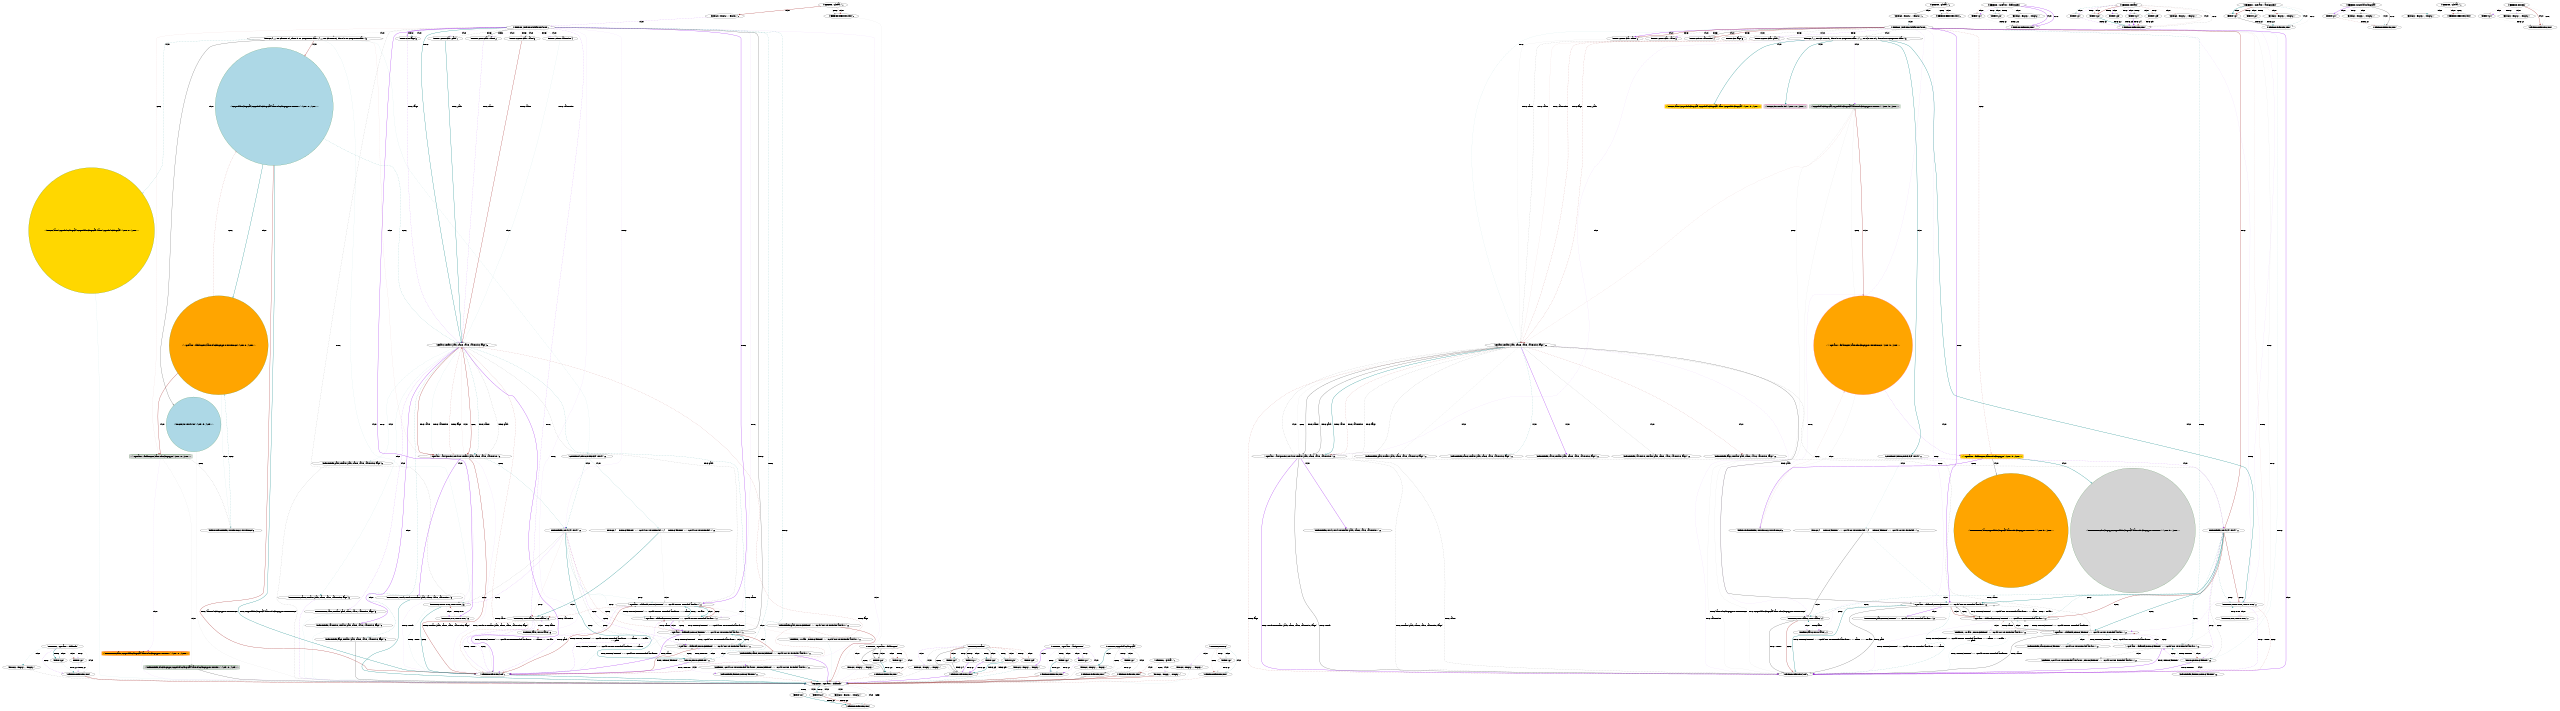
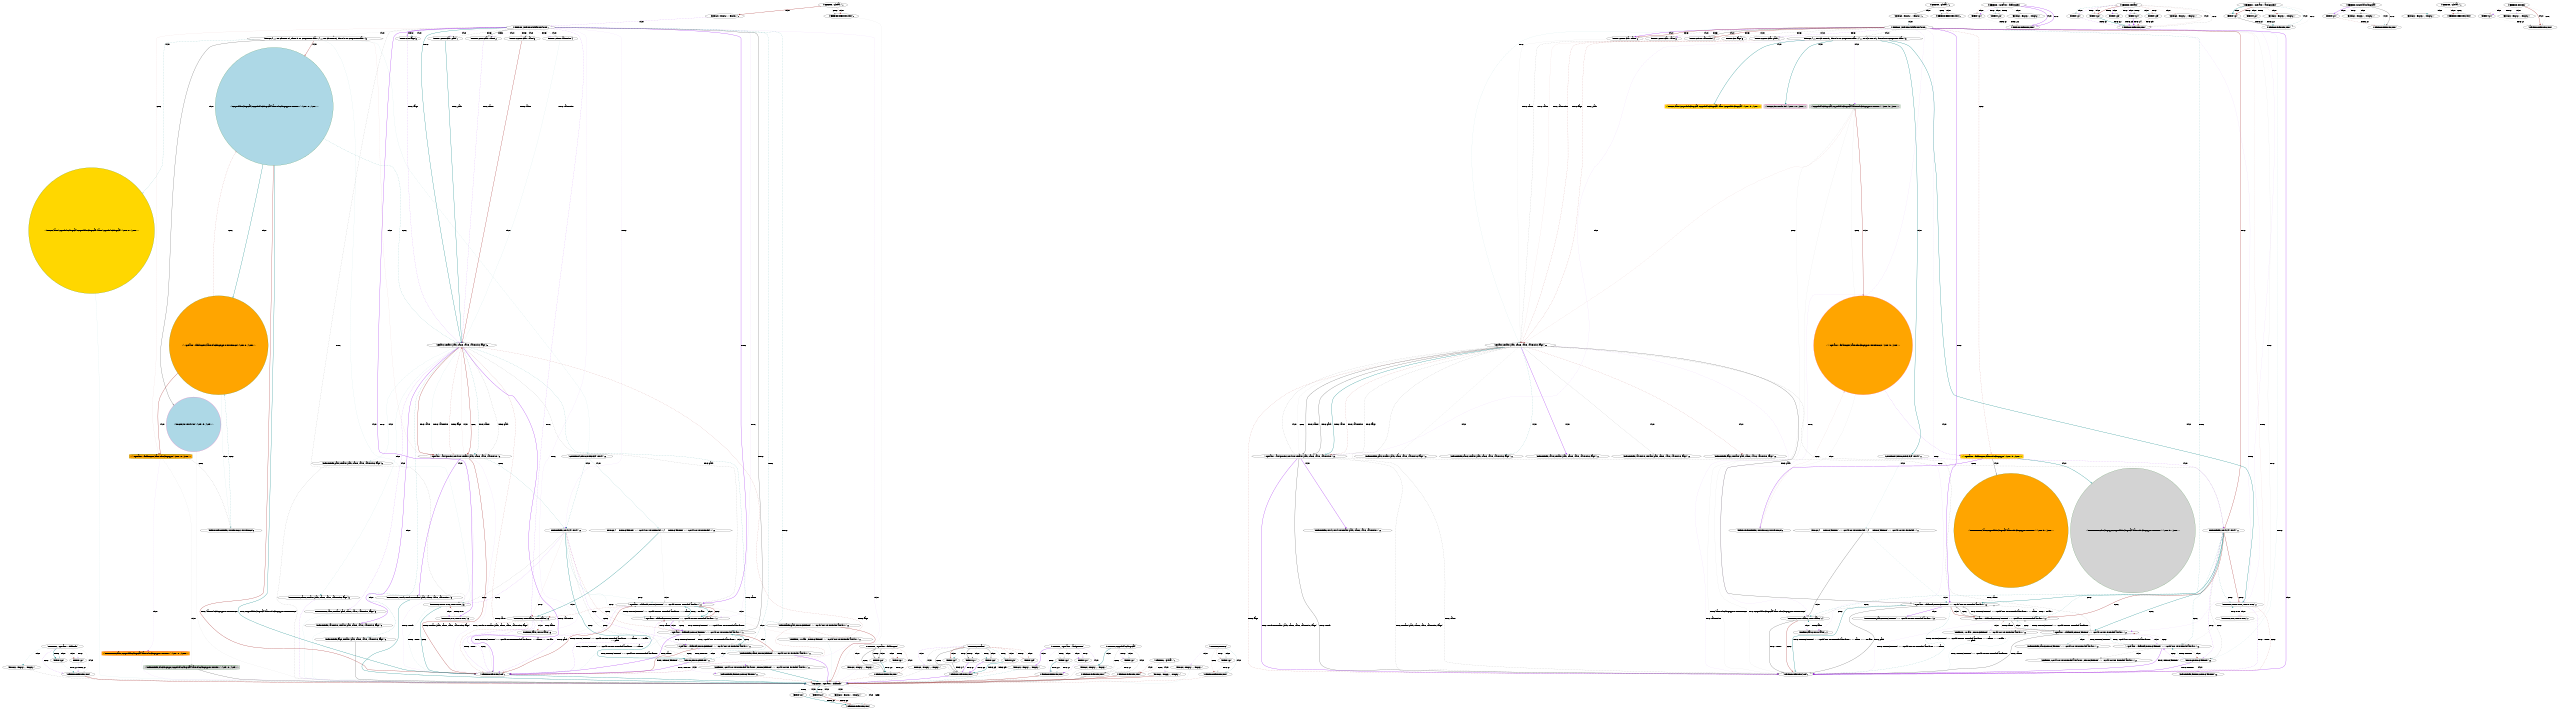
(194, 424) -> (194, 424)
(161, 456) -> (161, 456)
